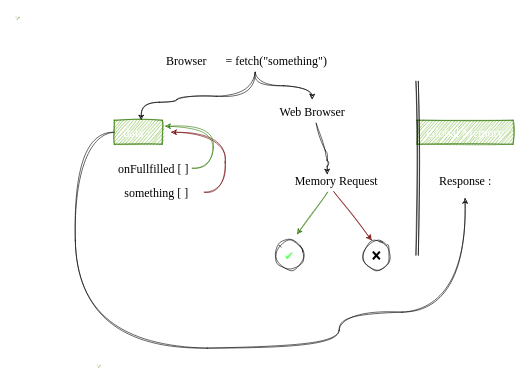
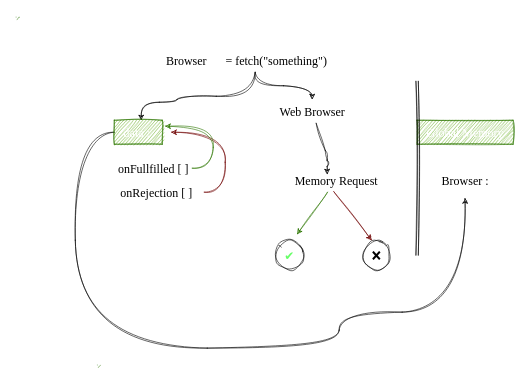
(466, 180) -> (466, 180)
(157, 192) -> (157, 192)
